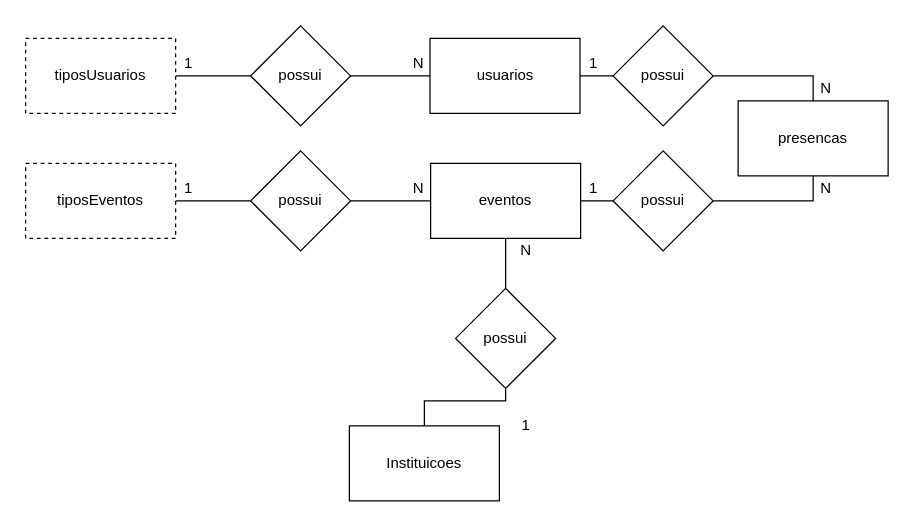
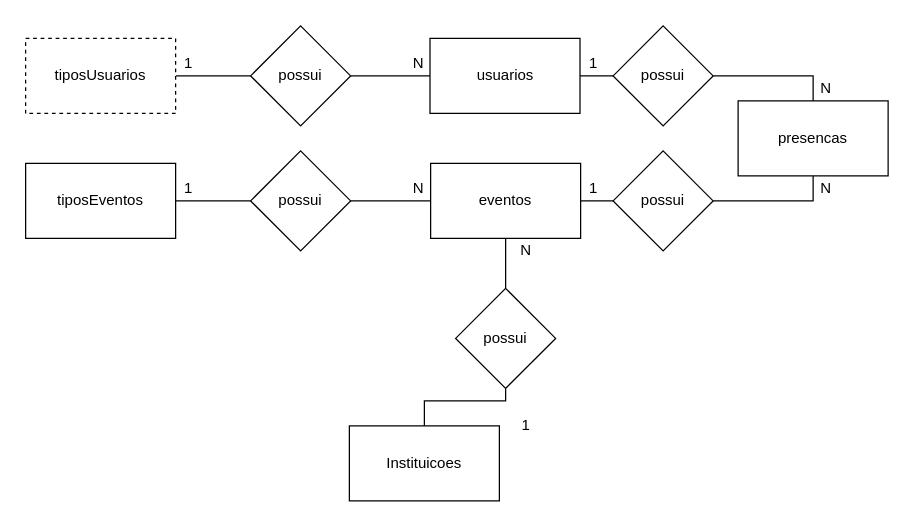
(101, 201) -> (101, 201)
